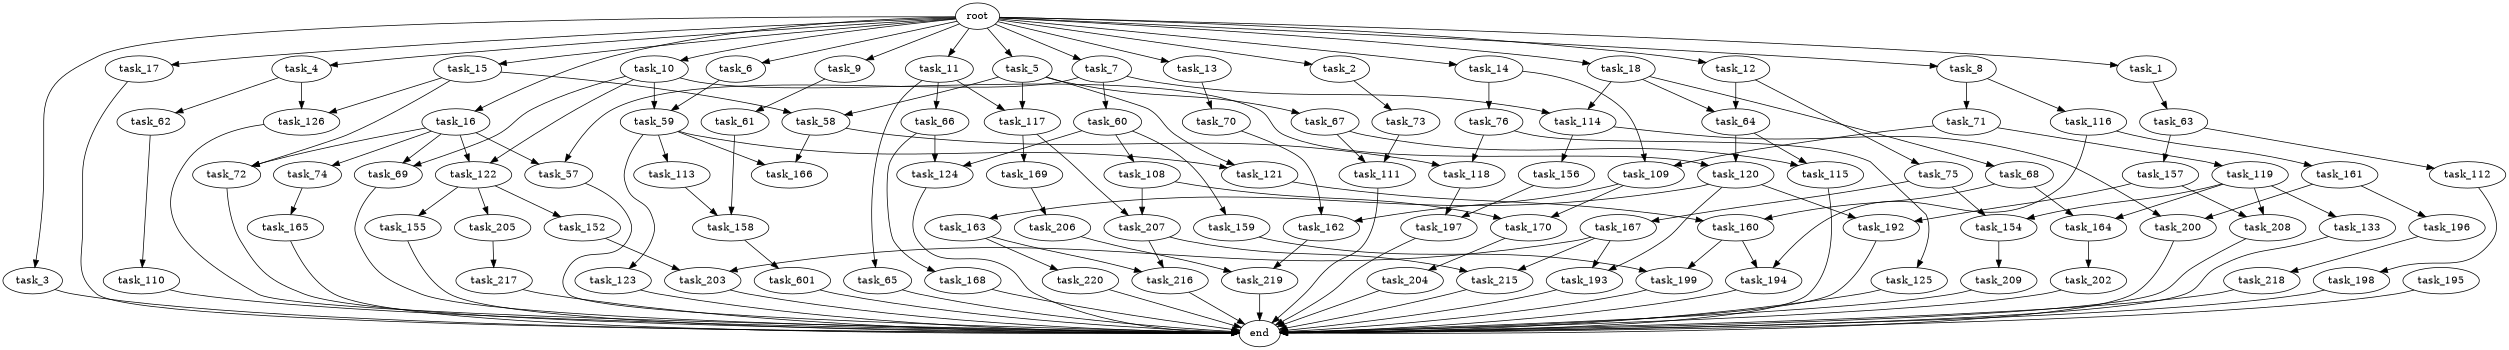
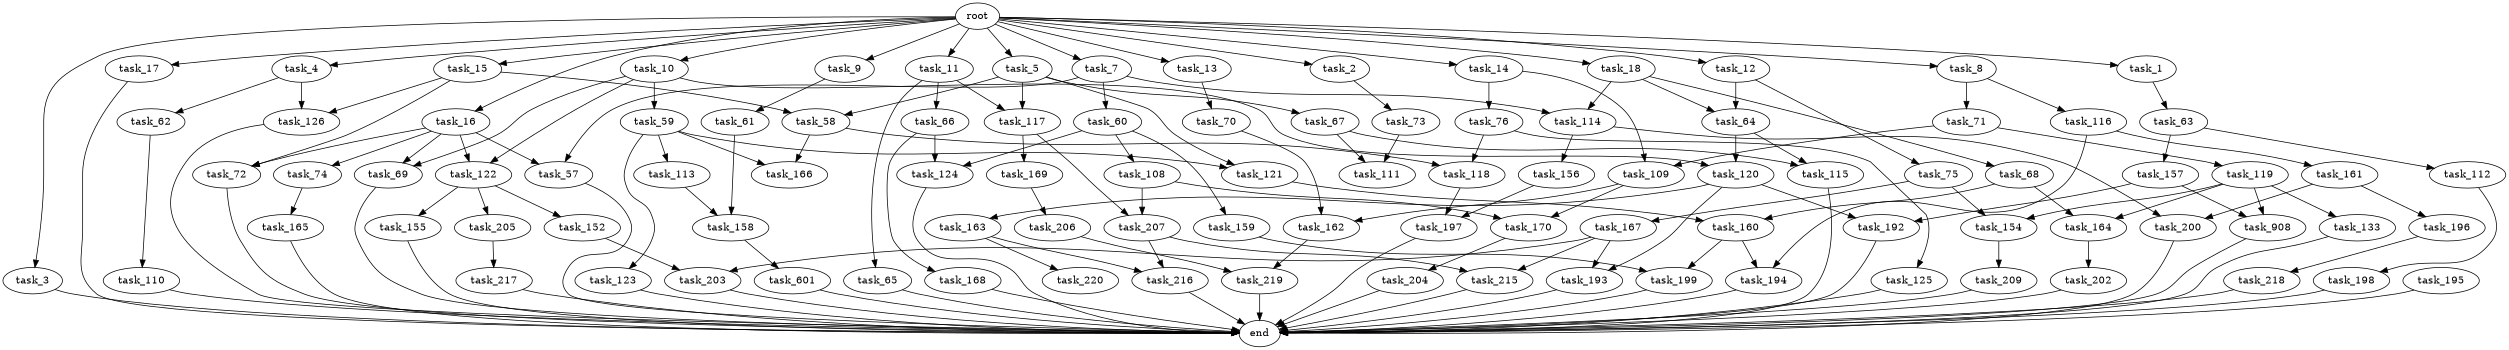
(736, 69) -> none
(2268, 228) -> (2268, 228)
(1330, 266) -> none
(1172, 308) -> none
